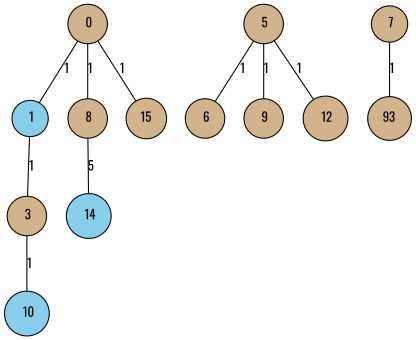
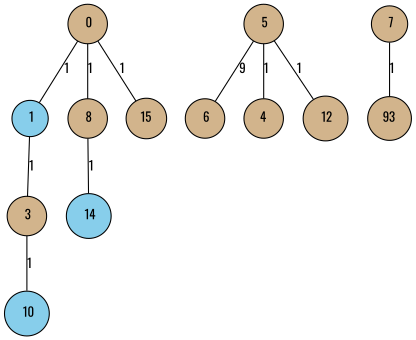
(243, 70) -> (243, 70)
(264, 118) -> (264, 118)
(91, 167) -> (91, 167)
